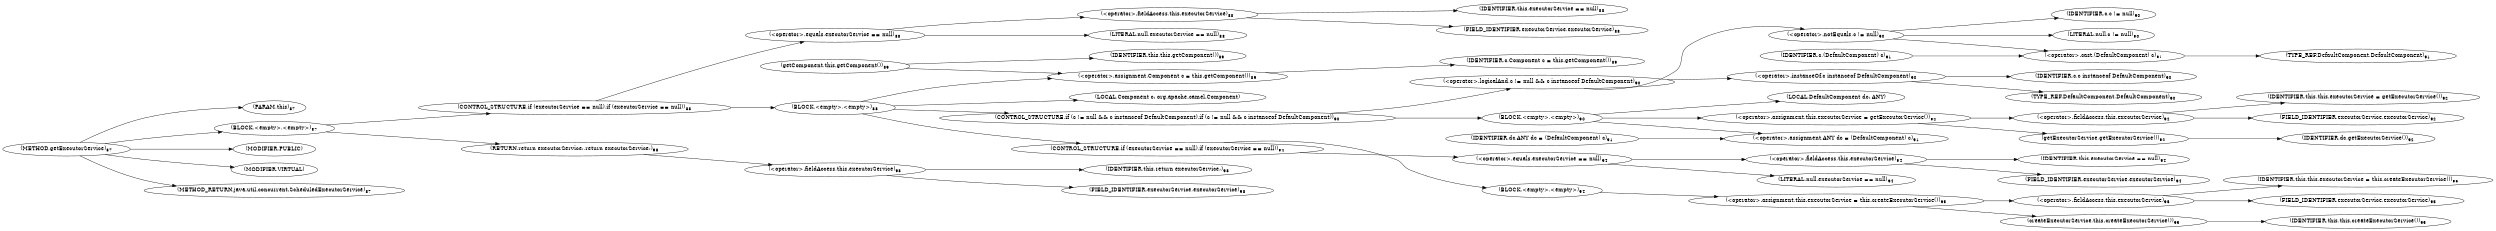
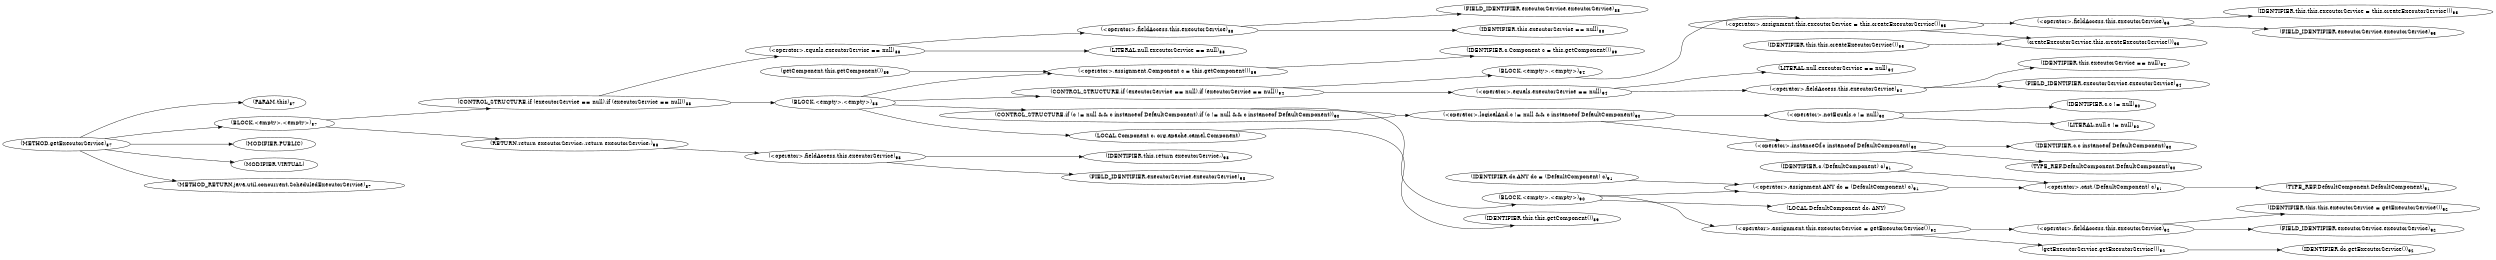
(1969, 44) -> (1984, 188)
(998, 61) -> (1397, 148)
(2234, 222) -> (1963, 44)
